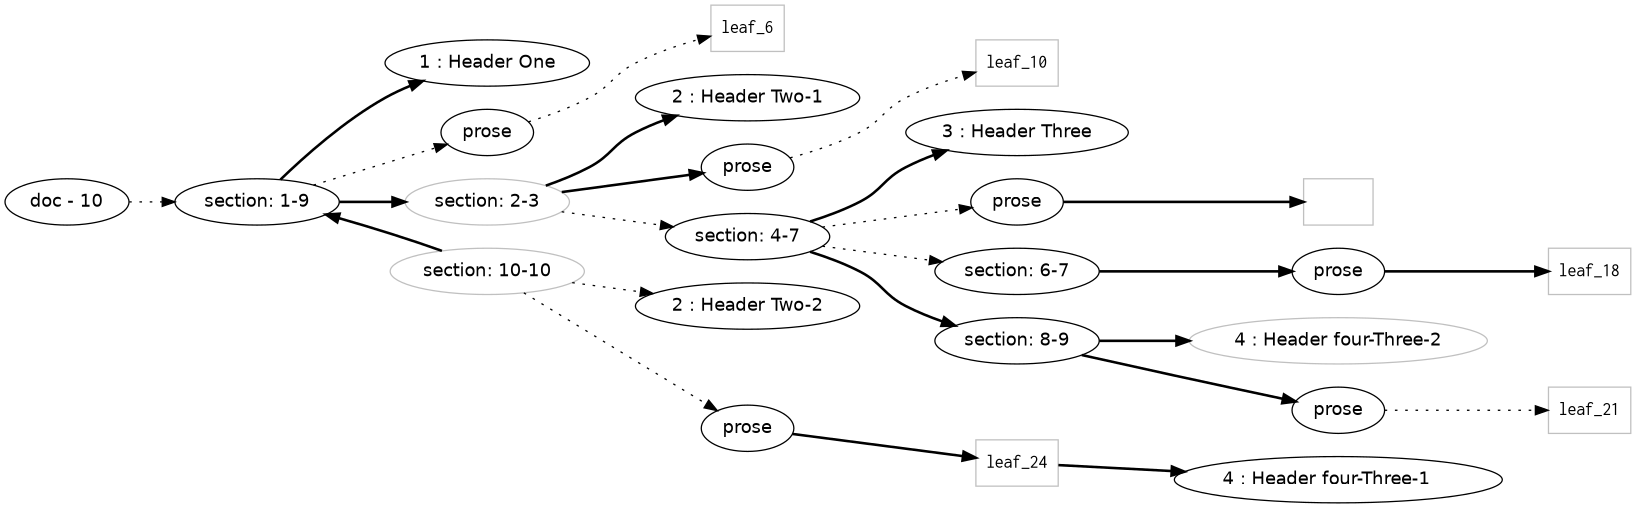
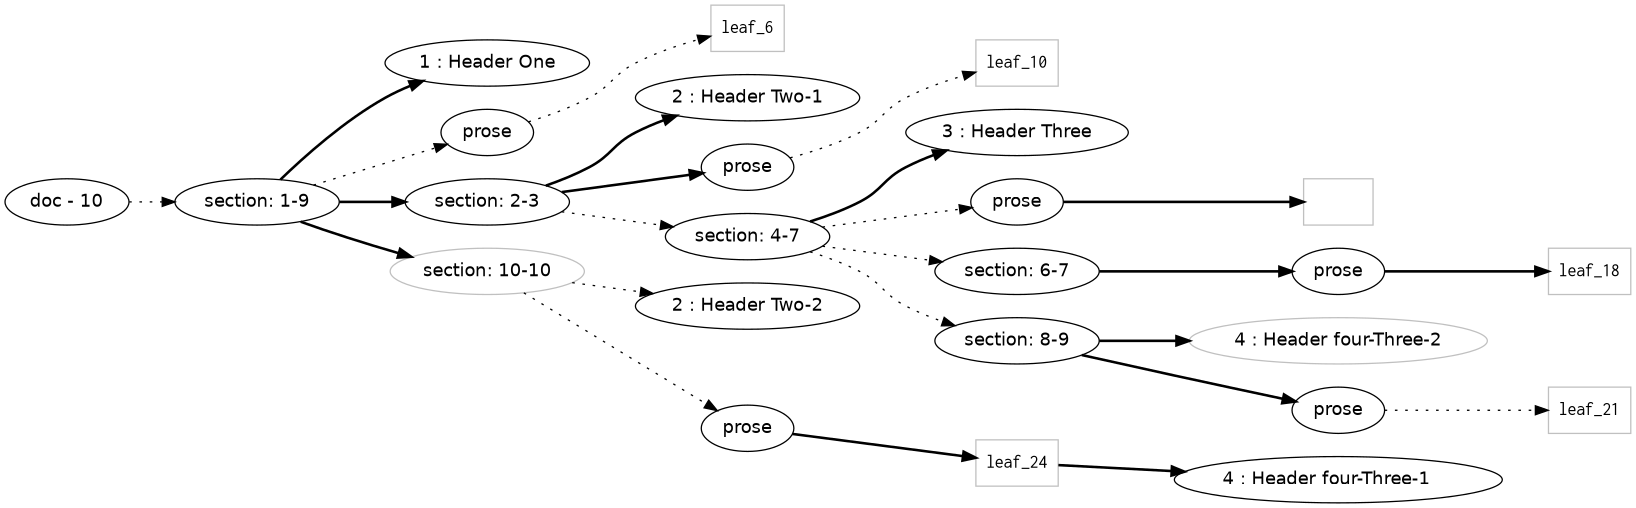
(487, 202) -> (487, 202)
(391, 234) -> (349, 238)
(878, 284) -> (878, 284)
